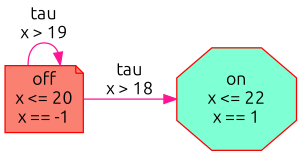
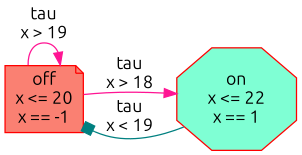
none -> (140, 138)
